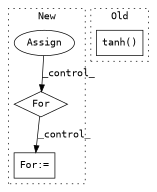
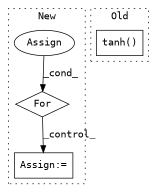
(69, 74) -> (61, 74)
(35, 165) -> (44, 165)
